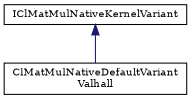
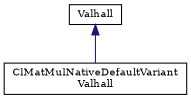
(95, 15) -> (95, 15)
